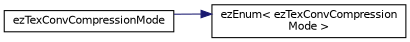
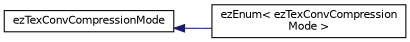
(187, 14) -> (198, 28)
